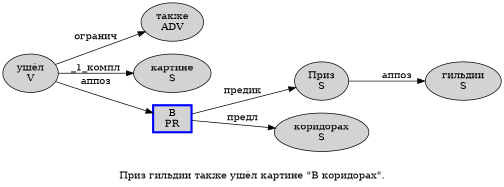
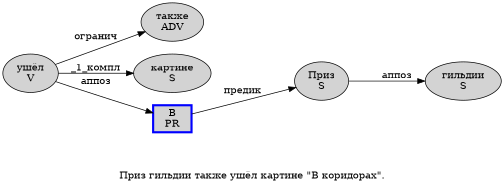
(322, 132) -> none
